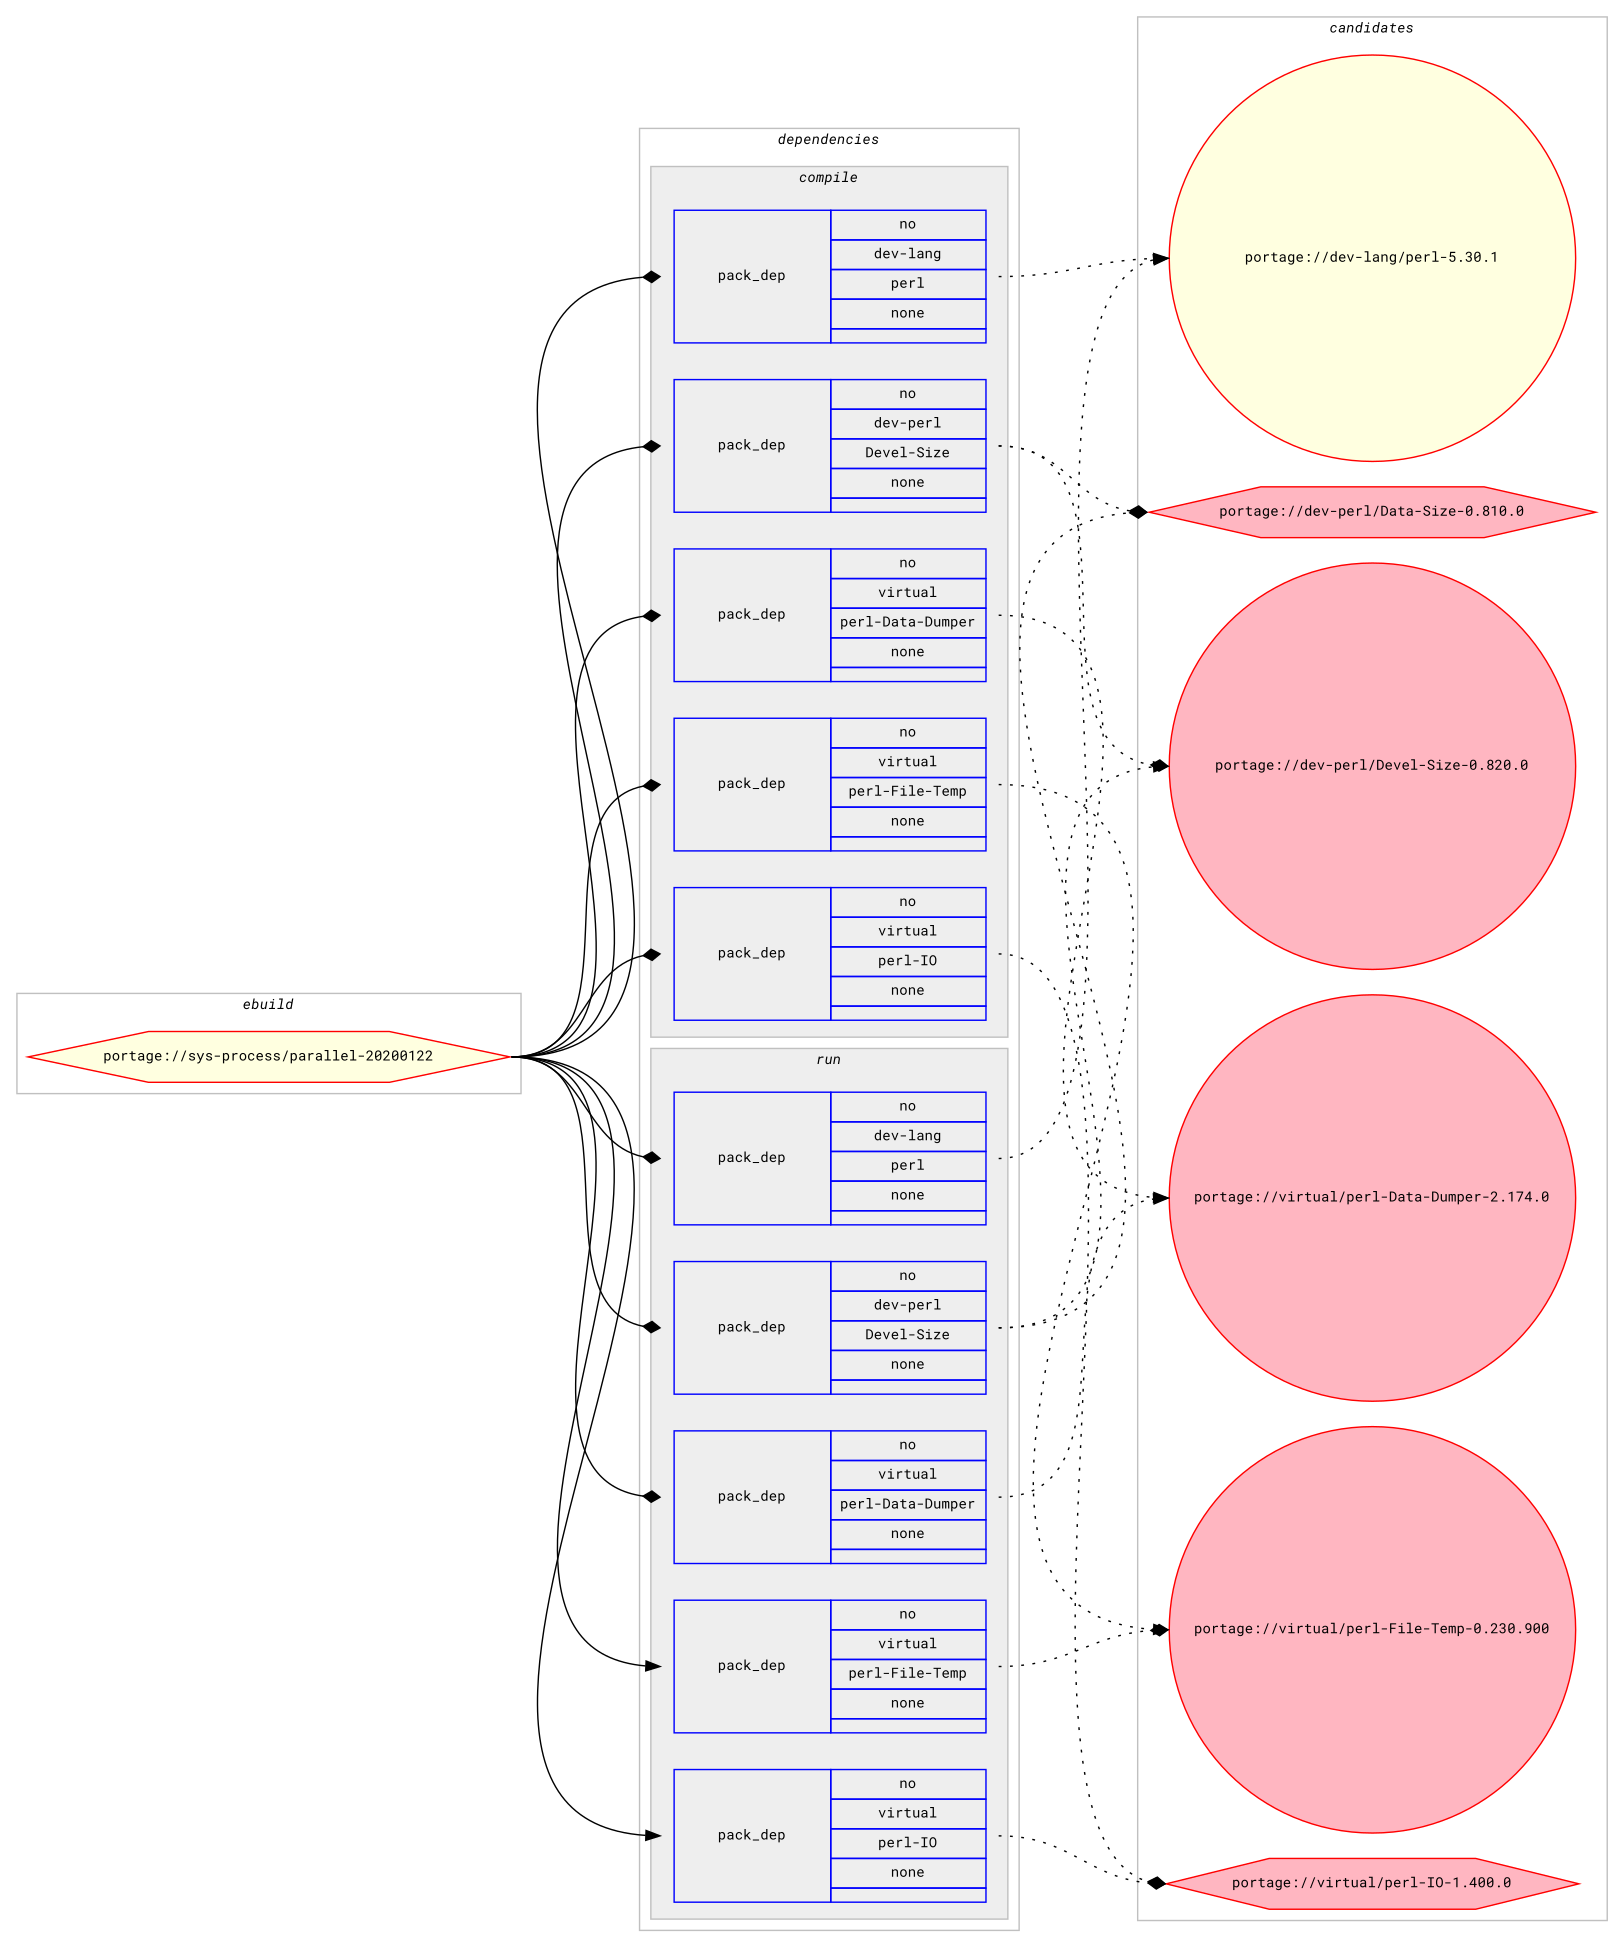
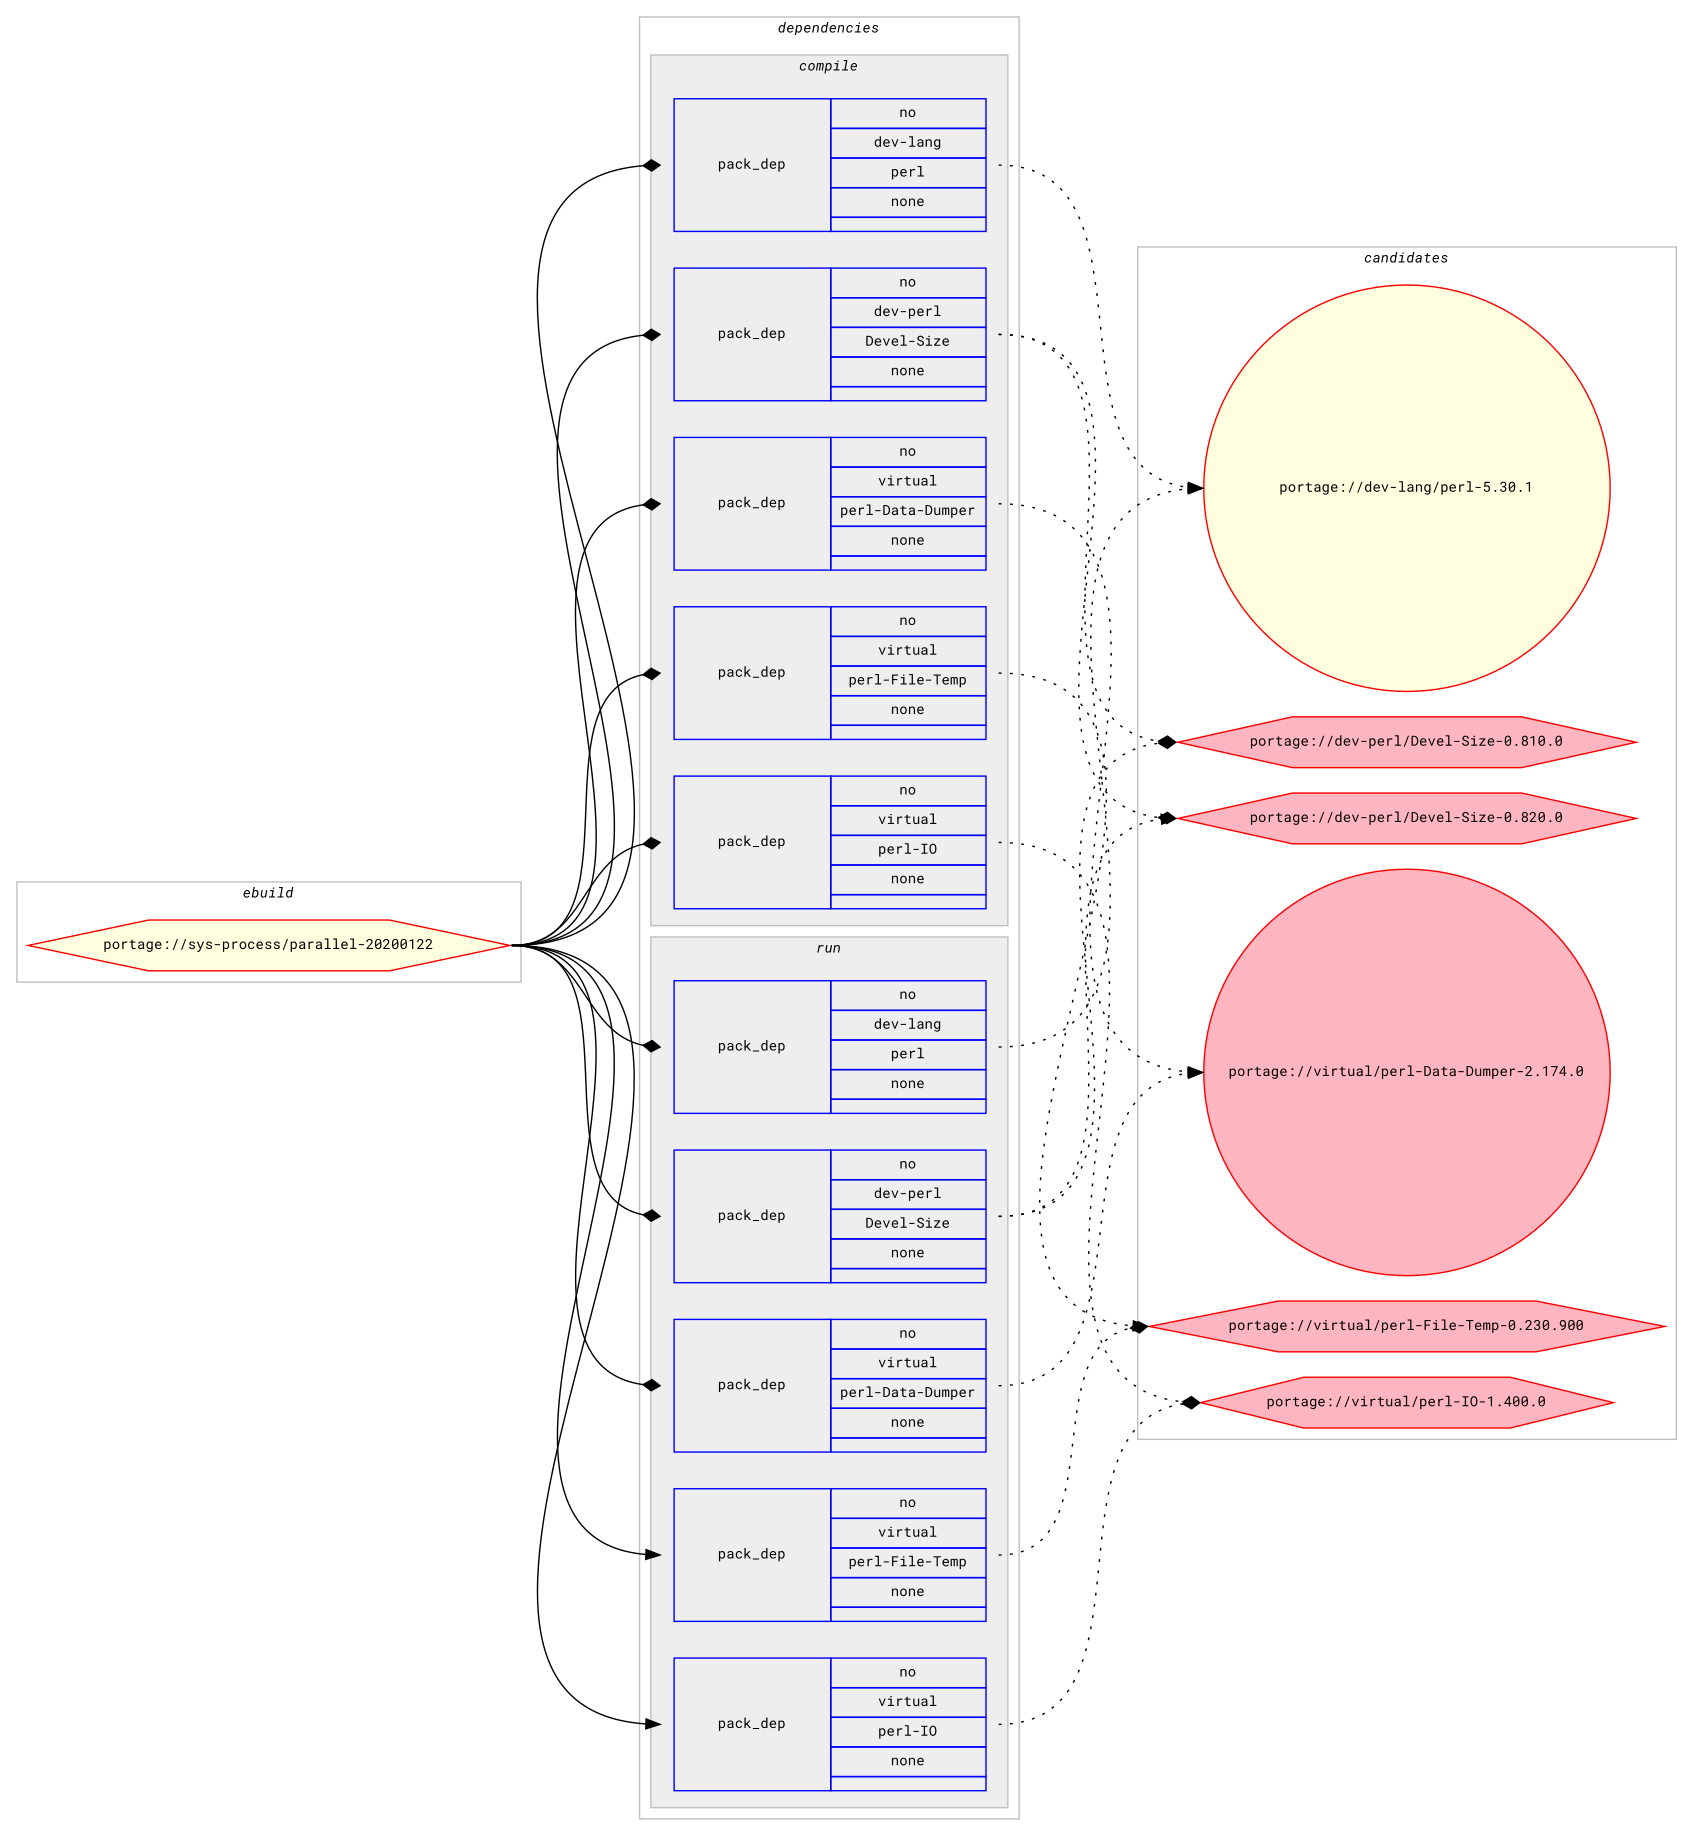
(1372, 512) -> (1407, 742)
(1372, 766) -> (1407, 818)
(1372, 1630) -> (1407, 1326)
